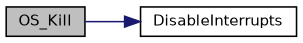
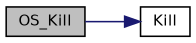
(219, 22) -> (165, 22)
